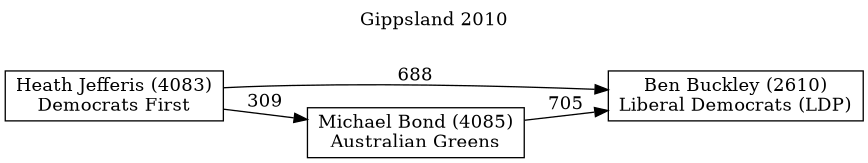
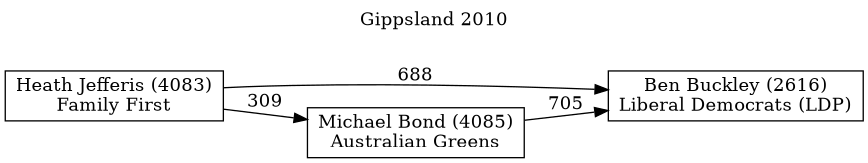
(114, 96) -> (114, 96)
(736, 96) -> (736, 96)
